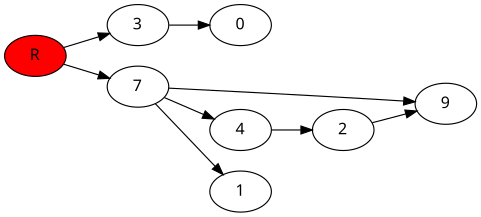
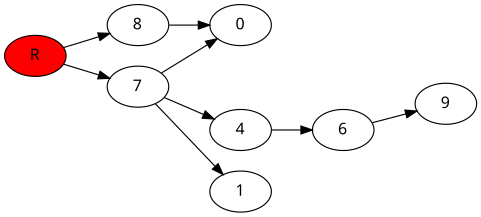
(138, 25) -> (138, 25)
(286, 94) -> (184, 59)
(343, 130) -> (343, 130)
